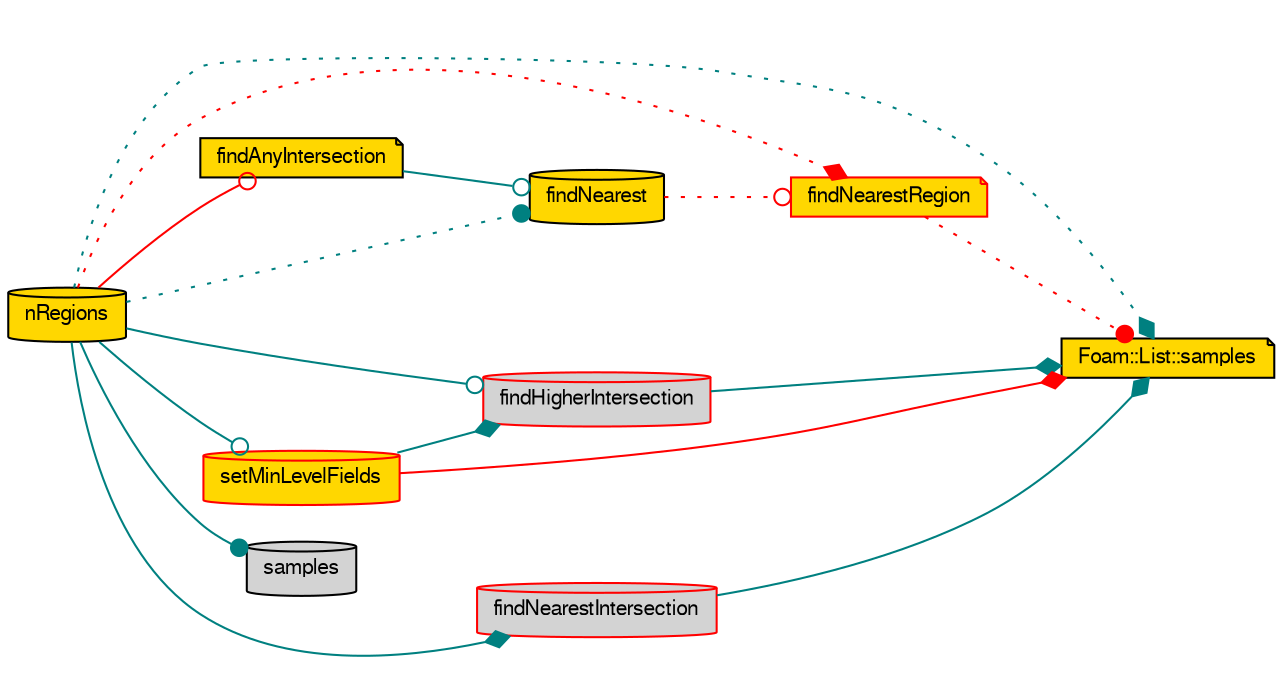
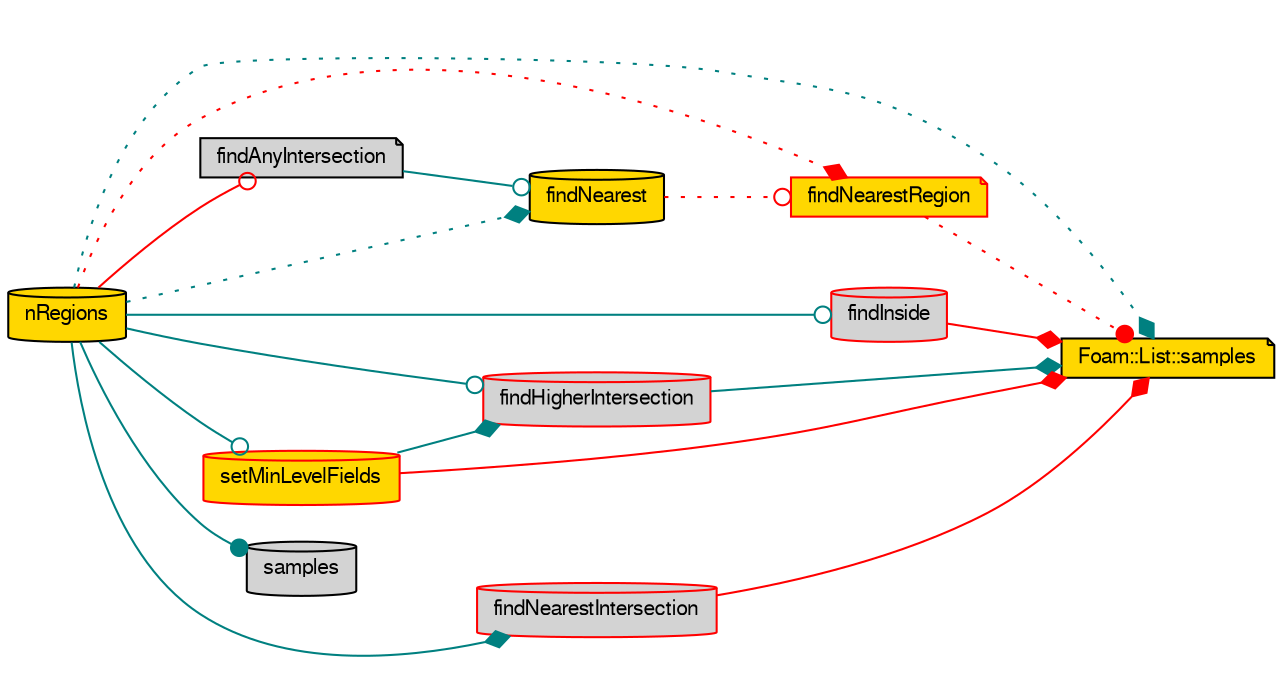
(302, 158) -> (302, 158)
(316, 260) -> (316, 260)
none -> (889, 315)
(943, 533) -> (943, 533)
